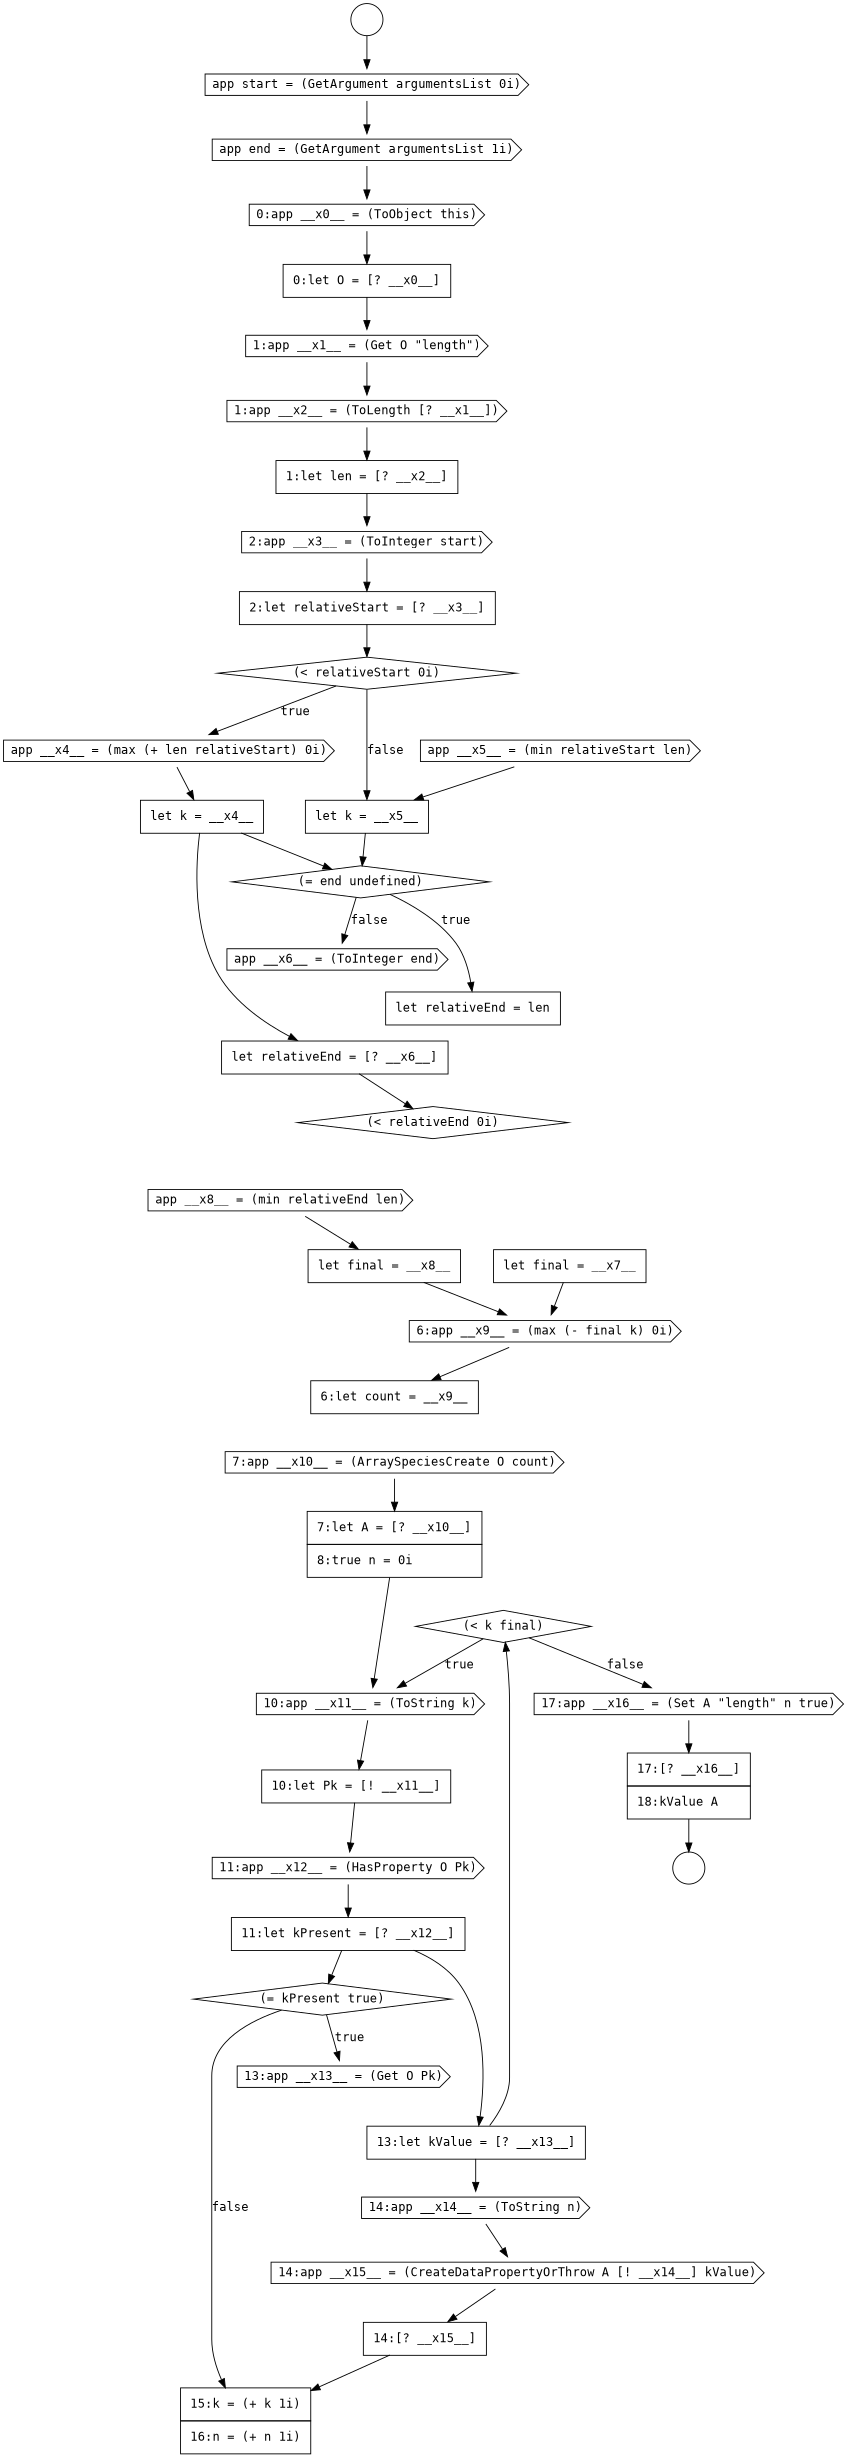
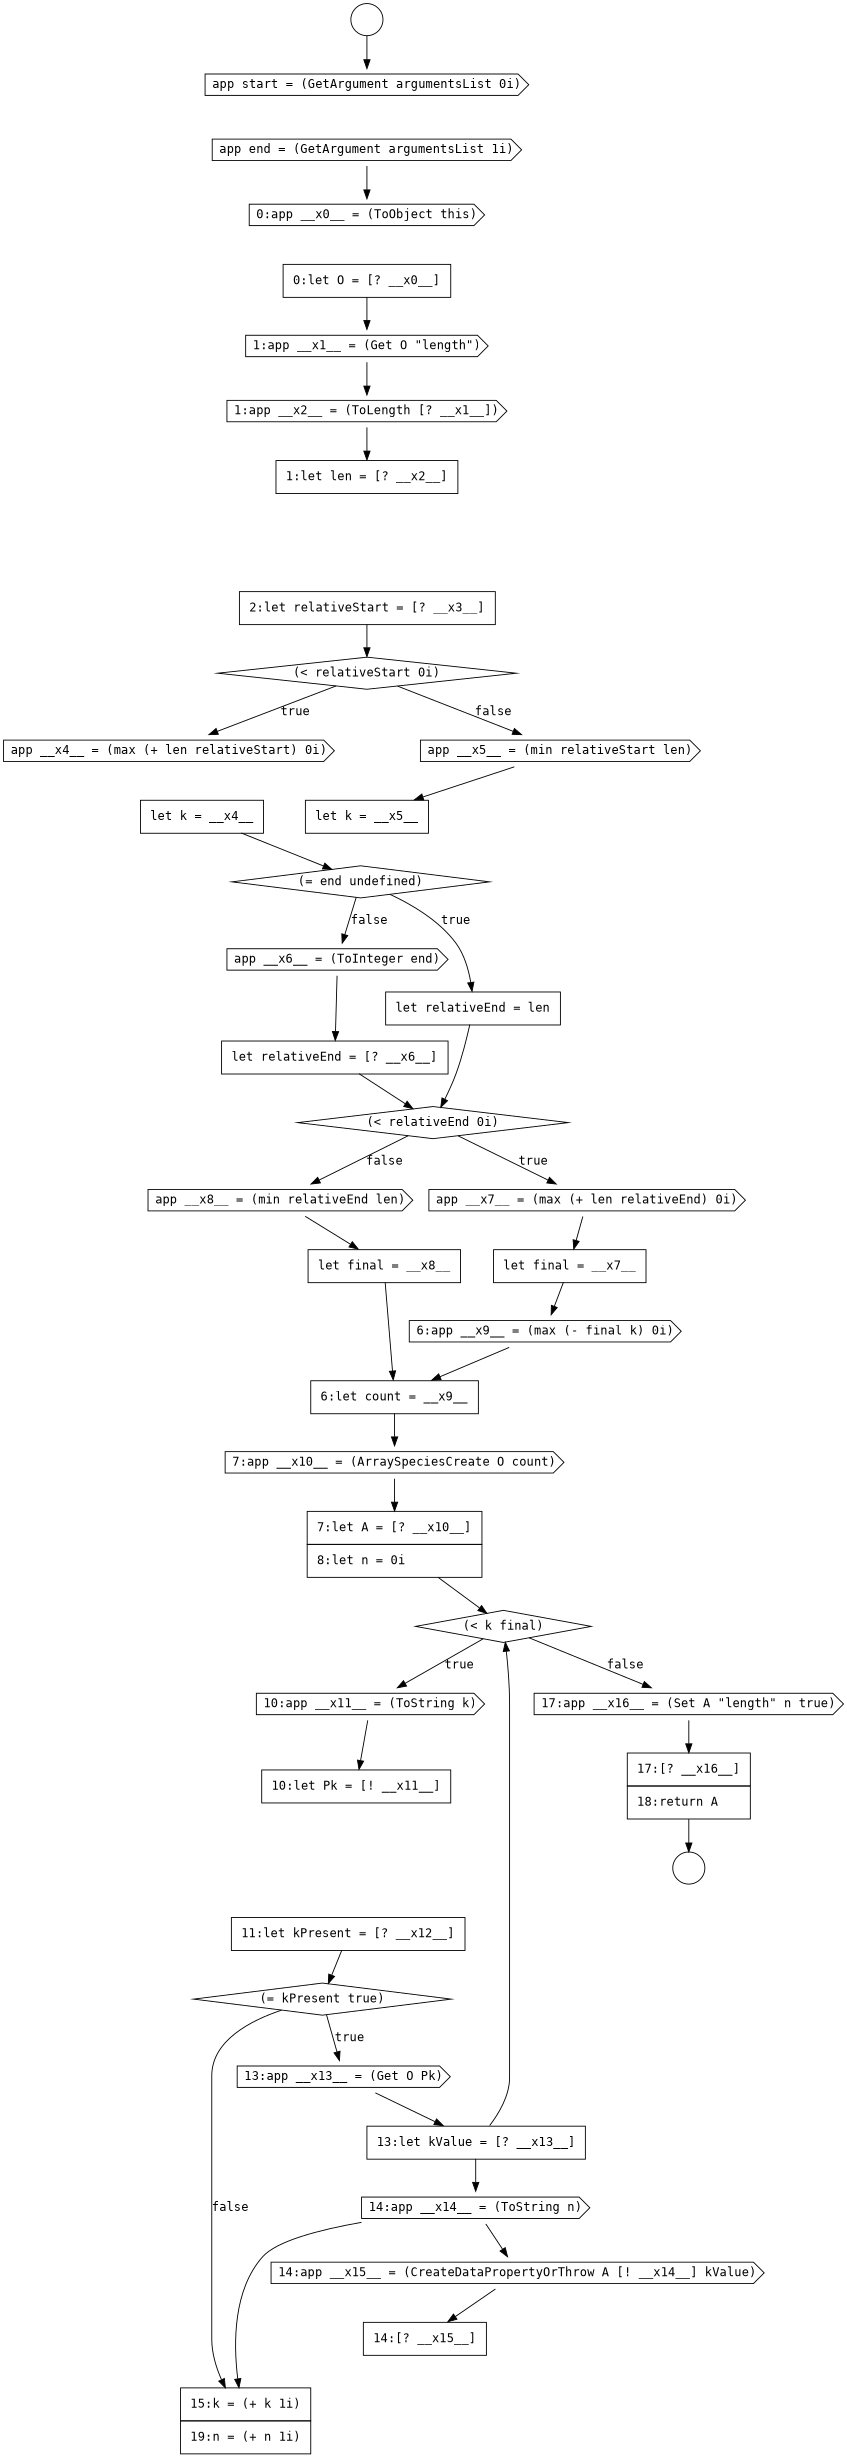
(367, 113) -> none
(367, 243) -> none
(367, 542) -> none
(367, 740) -> (455, 709)
(183, 779) -> none
(364, 845) -> none
(208, 952) -> (336, 1004)
none -> (460, 1063)
none -> (364, 1158)
none -> (587, 1200)
(461, 1297) -> (389, 1327)
none -> (395, 1425)
(365, 1560) -> (362, 1560)
(382, 1628) -> (459, 1593)
(678, 1802) -> (678, 1802)
(348, 1868) -> none
(476, 2020) -> (405, 2107)
(355, 2371) -> (256, 2266)
(246, 2437) -> (246, 2437)
